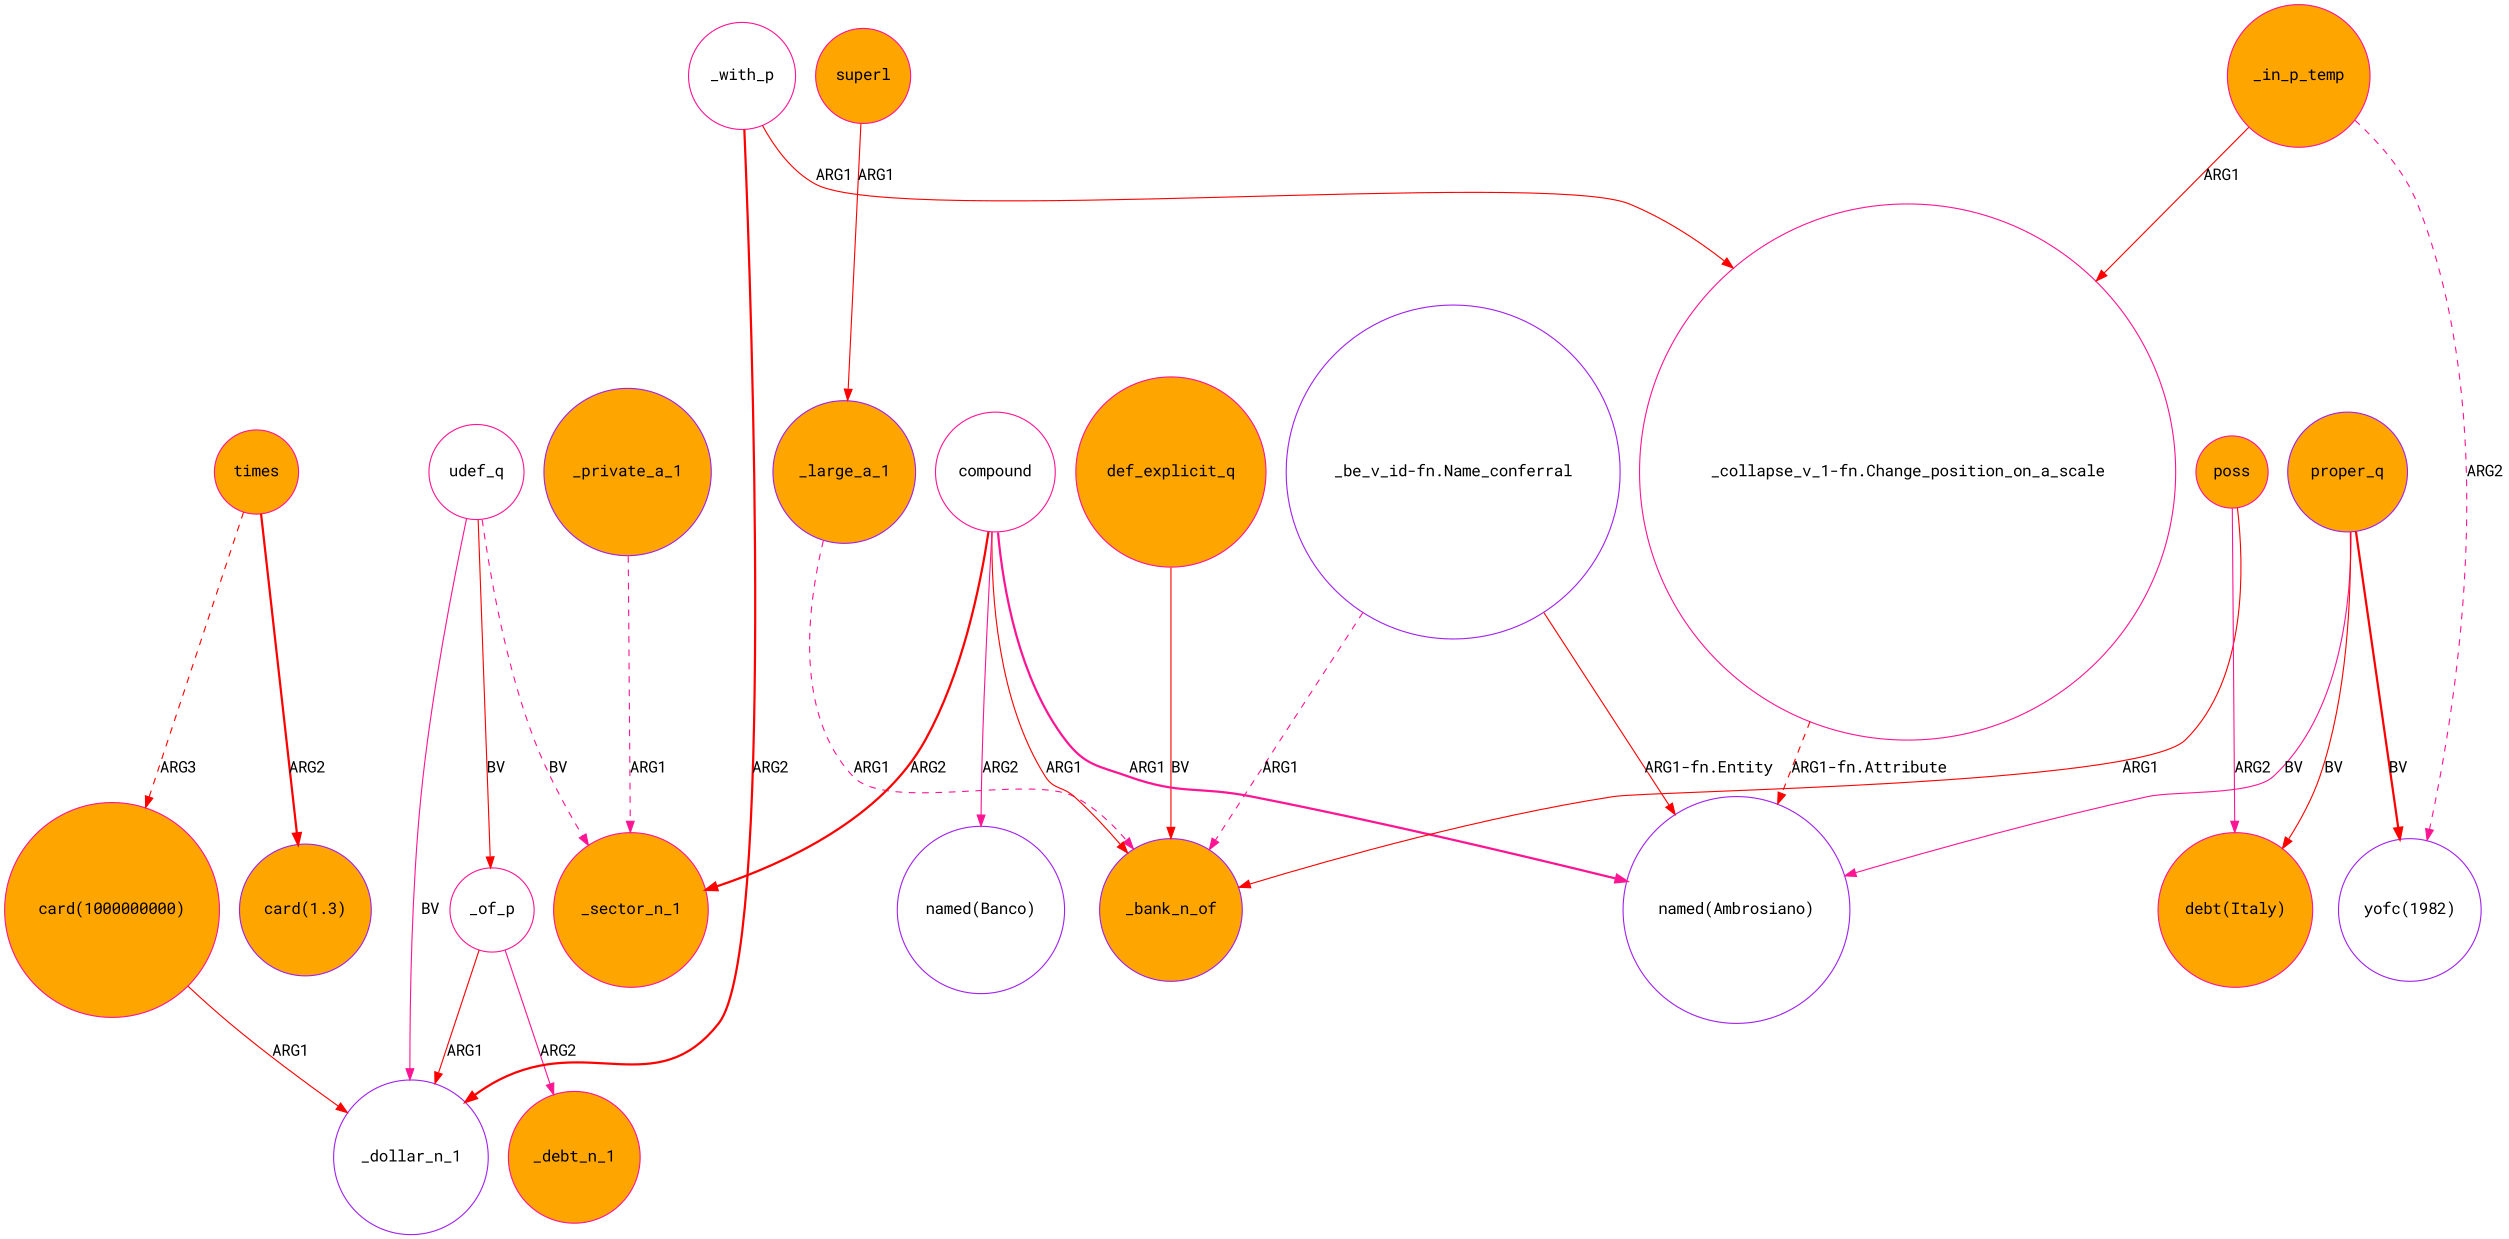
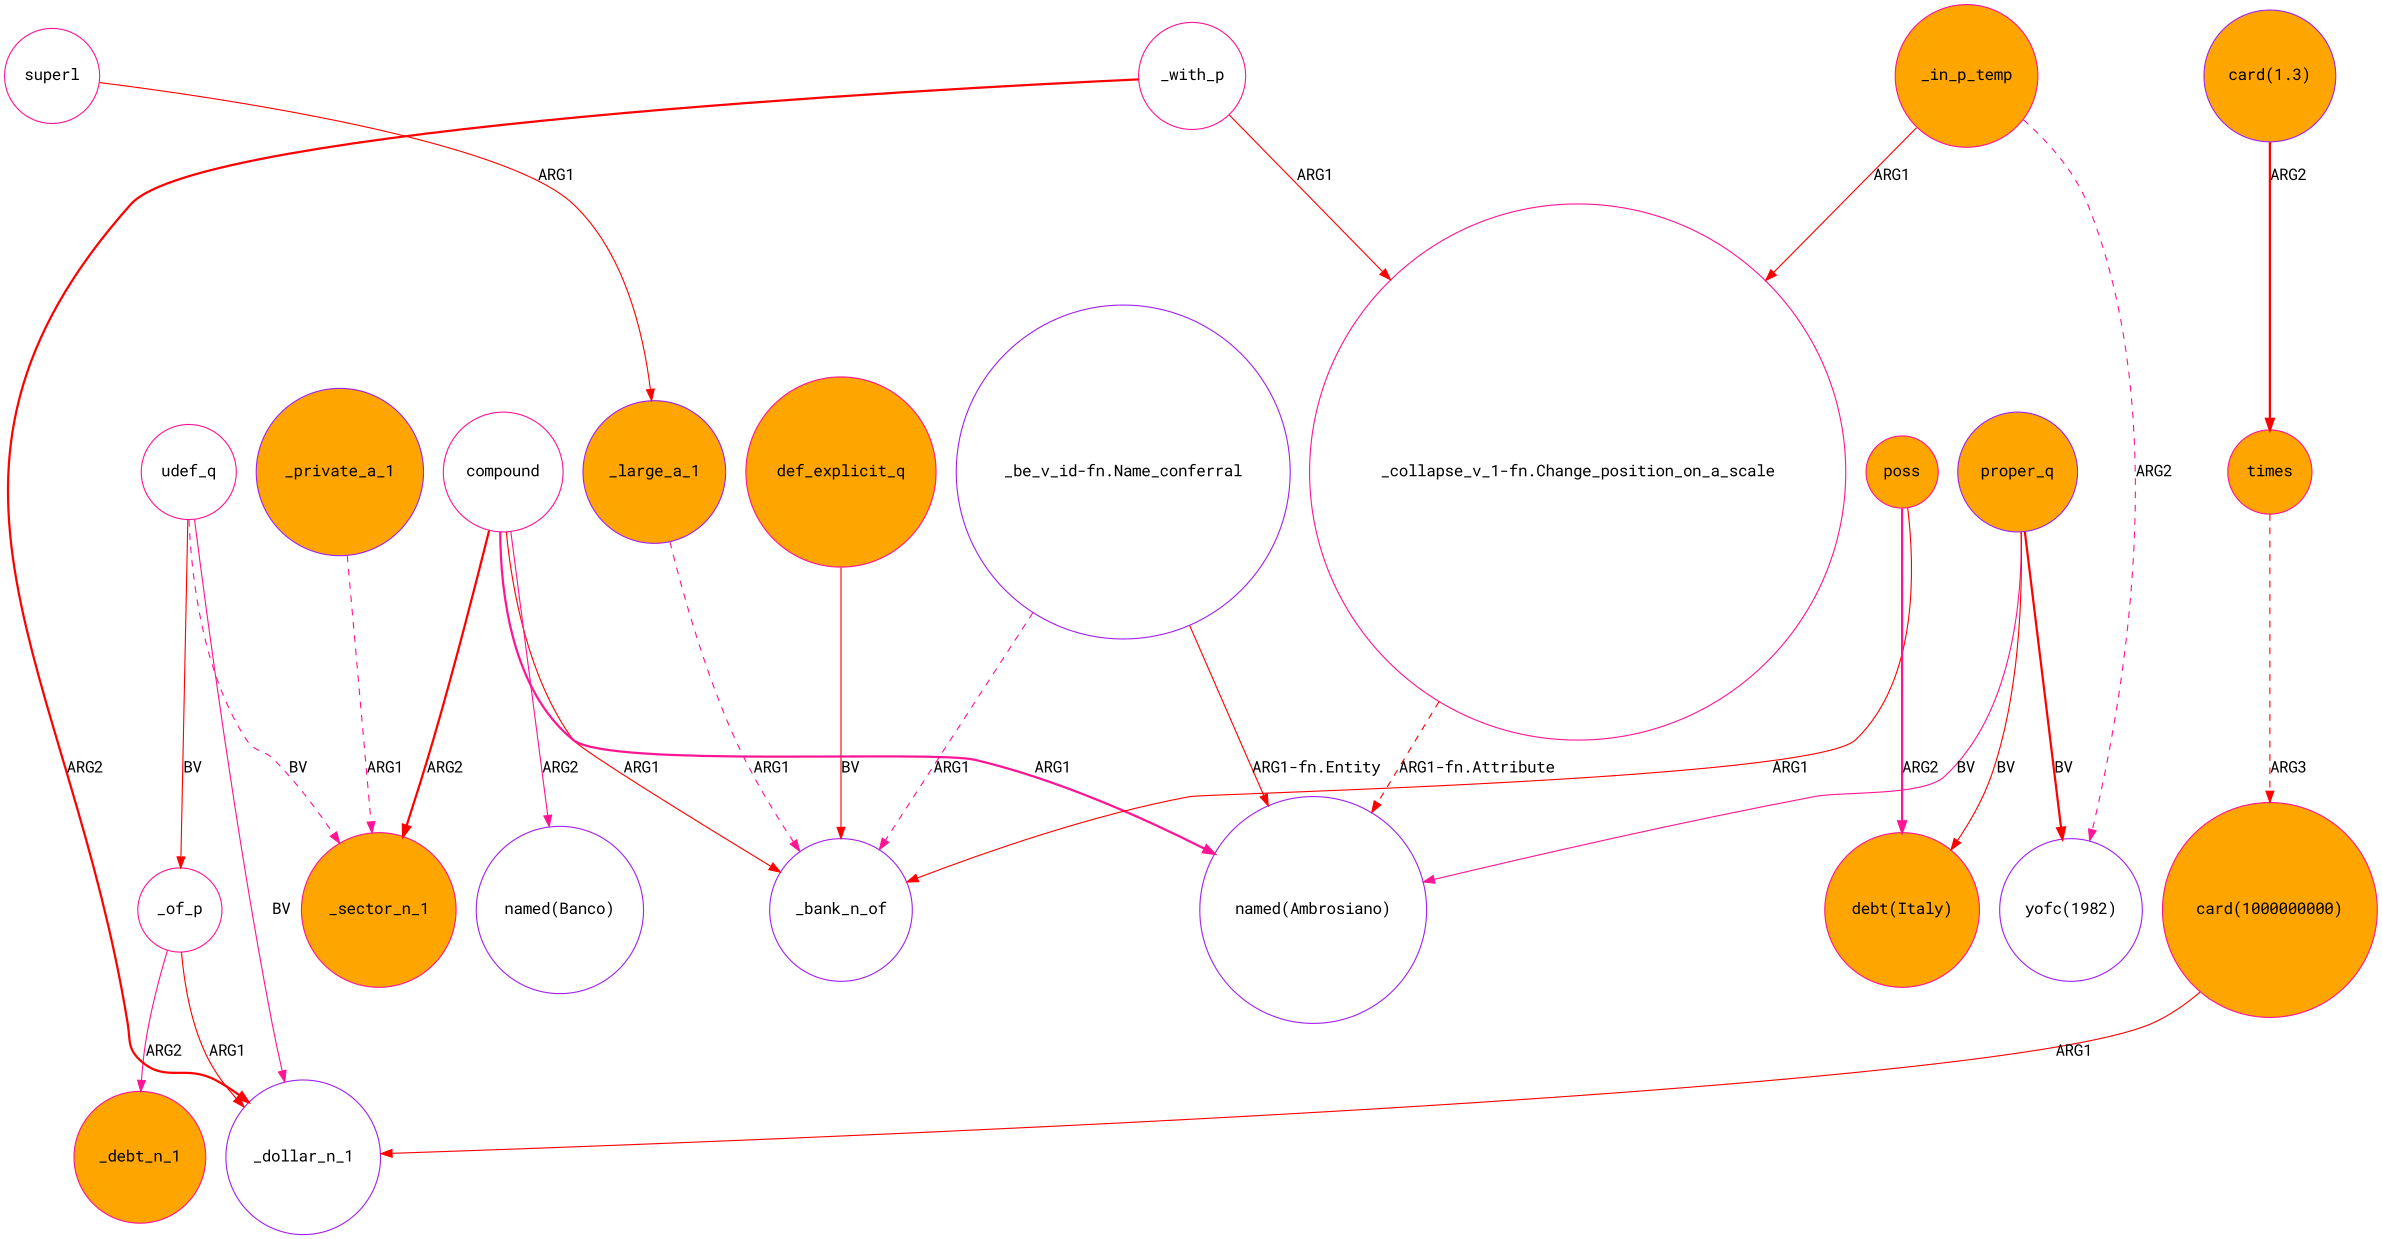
(863, 76) -> (52, 76)
(279, 673) -> (2270, 280)
(2234, 673) -> (1902, 680)
(1171, 910) -> (841, 910)
